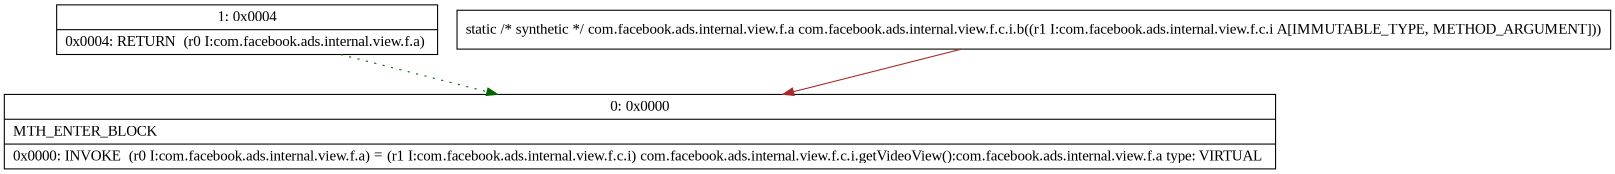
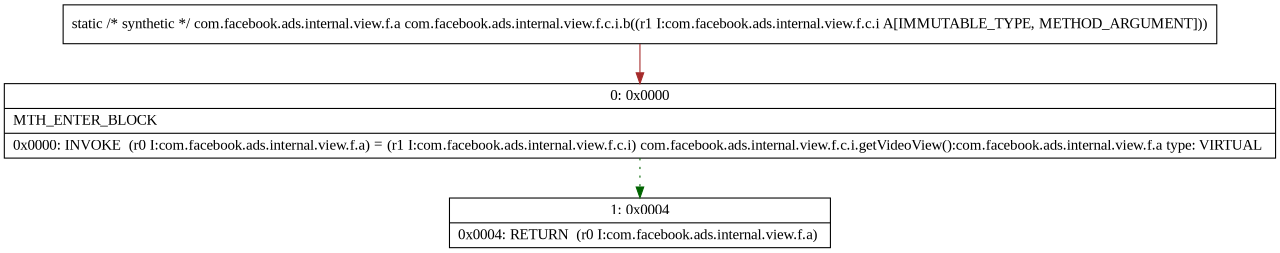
(414, 73) -> (640, 173)
